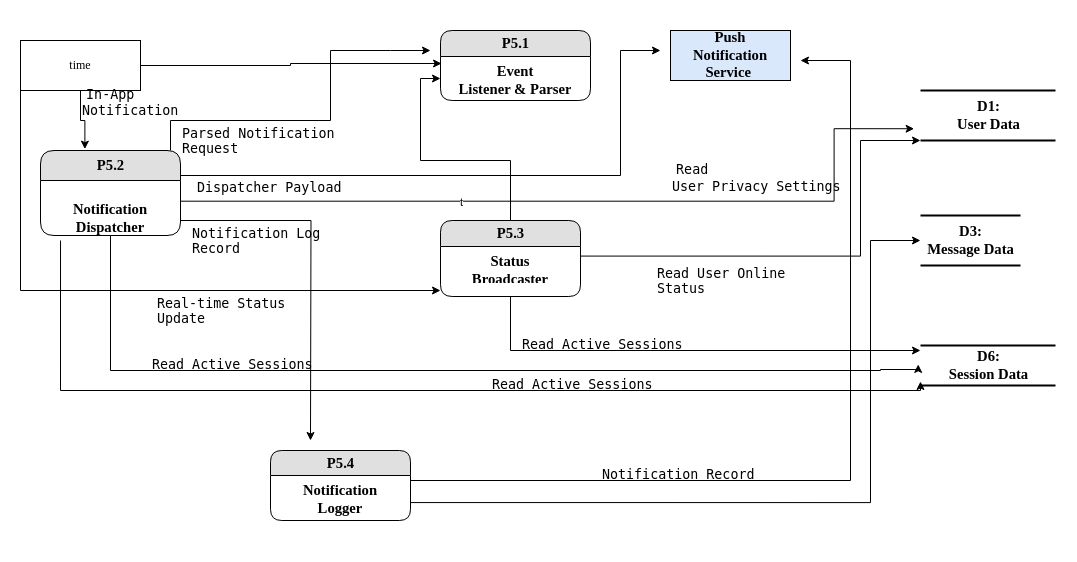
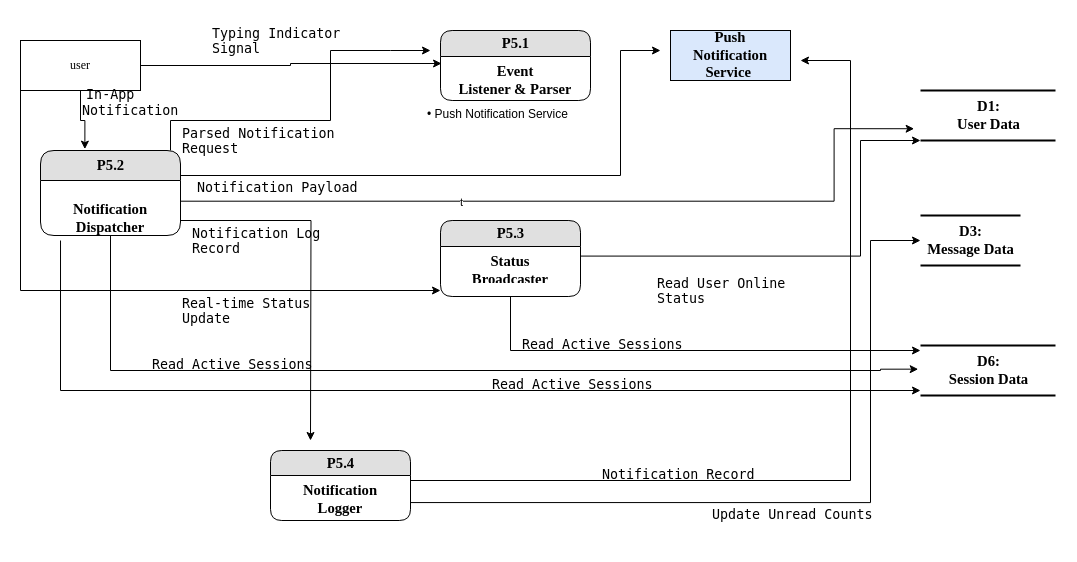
none -> (286, 46)
(81, 66) -> (81, 66)
none -> (511, 121)
(449, 161) -> none
(766, 186) -> none
(253, 188) -> (257, 188)
(731, 286) -> (731, 296)
(231, 316) -> (256, 316)
(988, 366) -> (988, 371)
none -> (796, 521)
